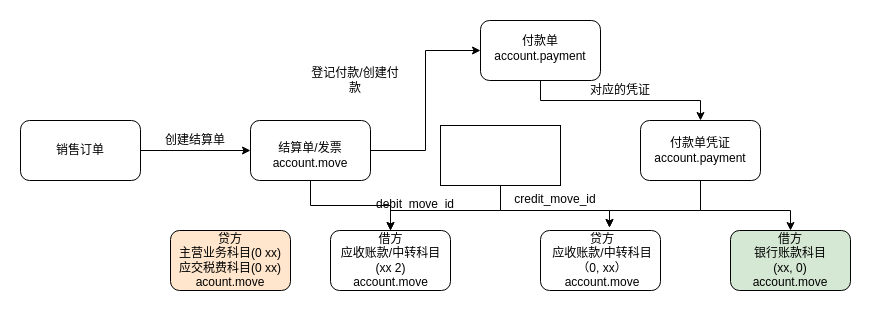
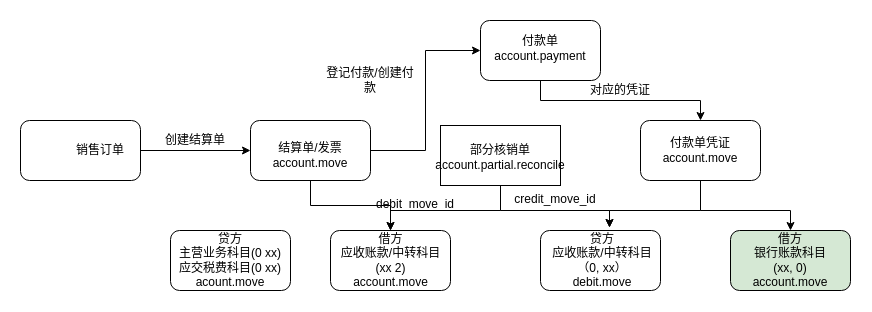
(356, 81) -> (371, 81)
(81, 151) -> (101, 151)
(701, 151) -> (701, 151)
none -> (501, 158)
(231, 261) -> (231, 261)
(603, 261) -> (603, 261)
